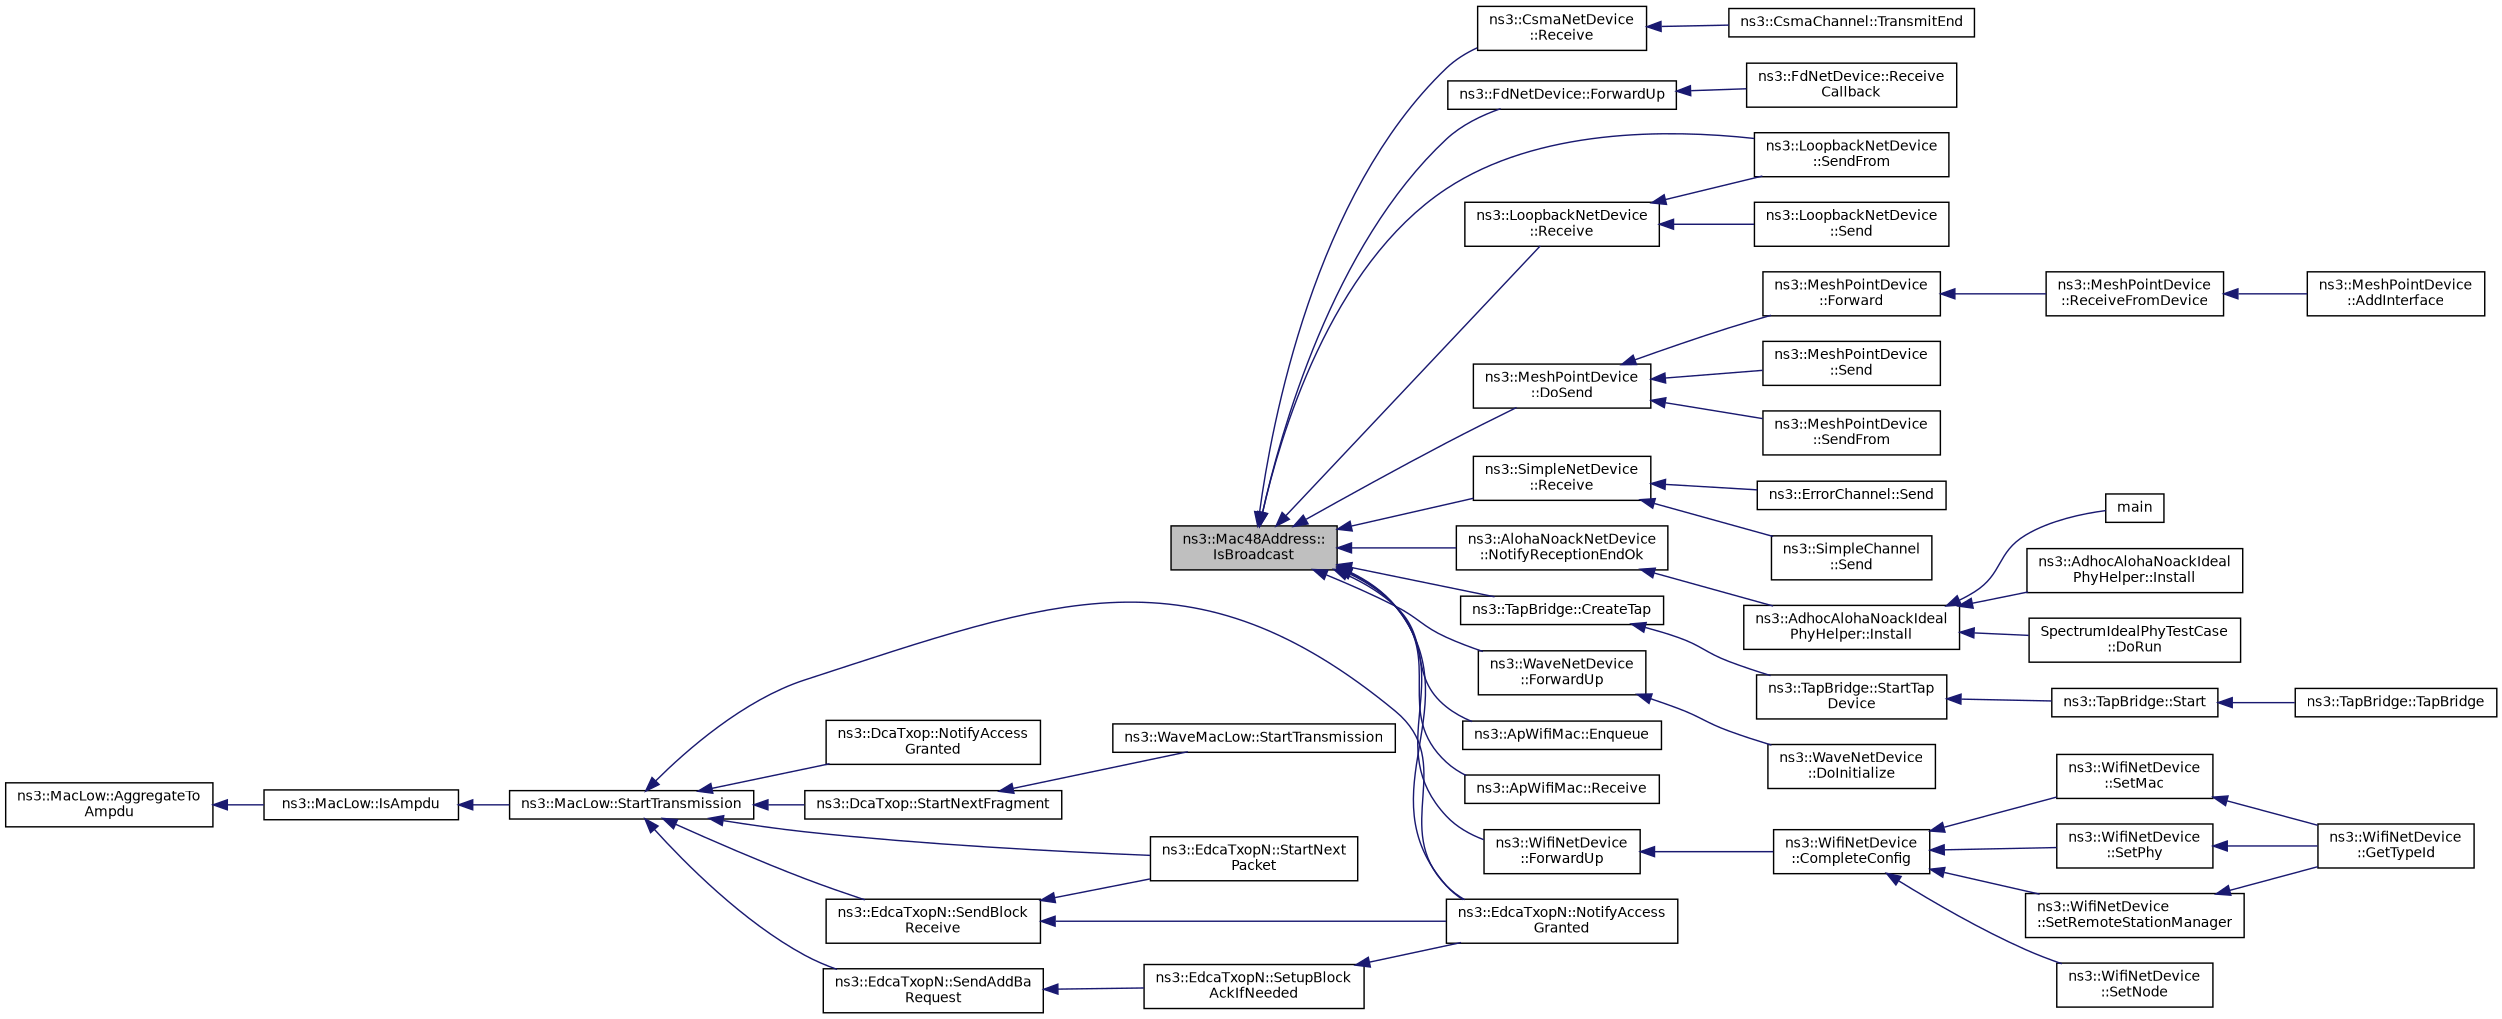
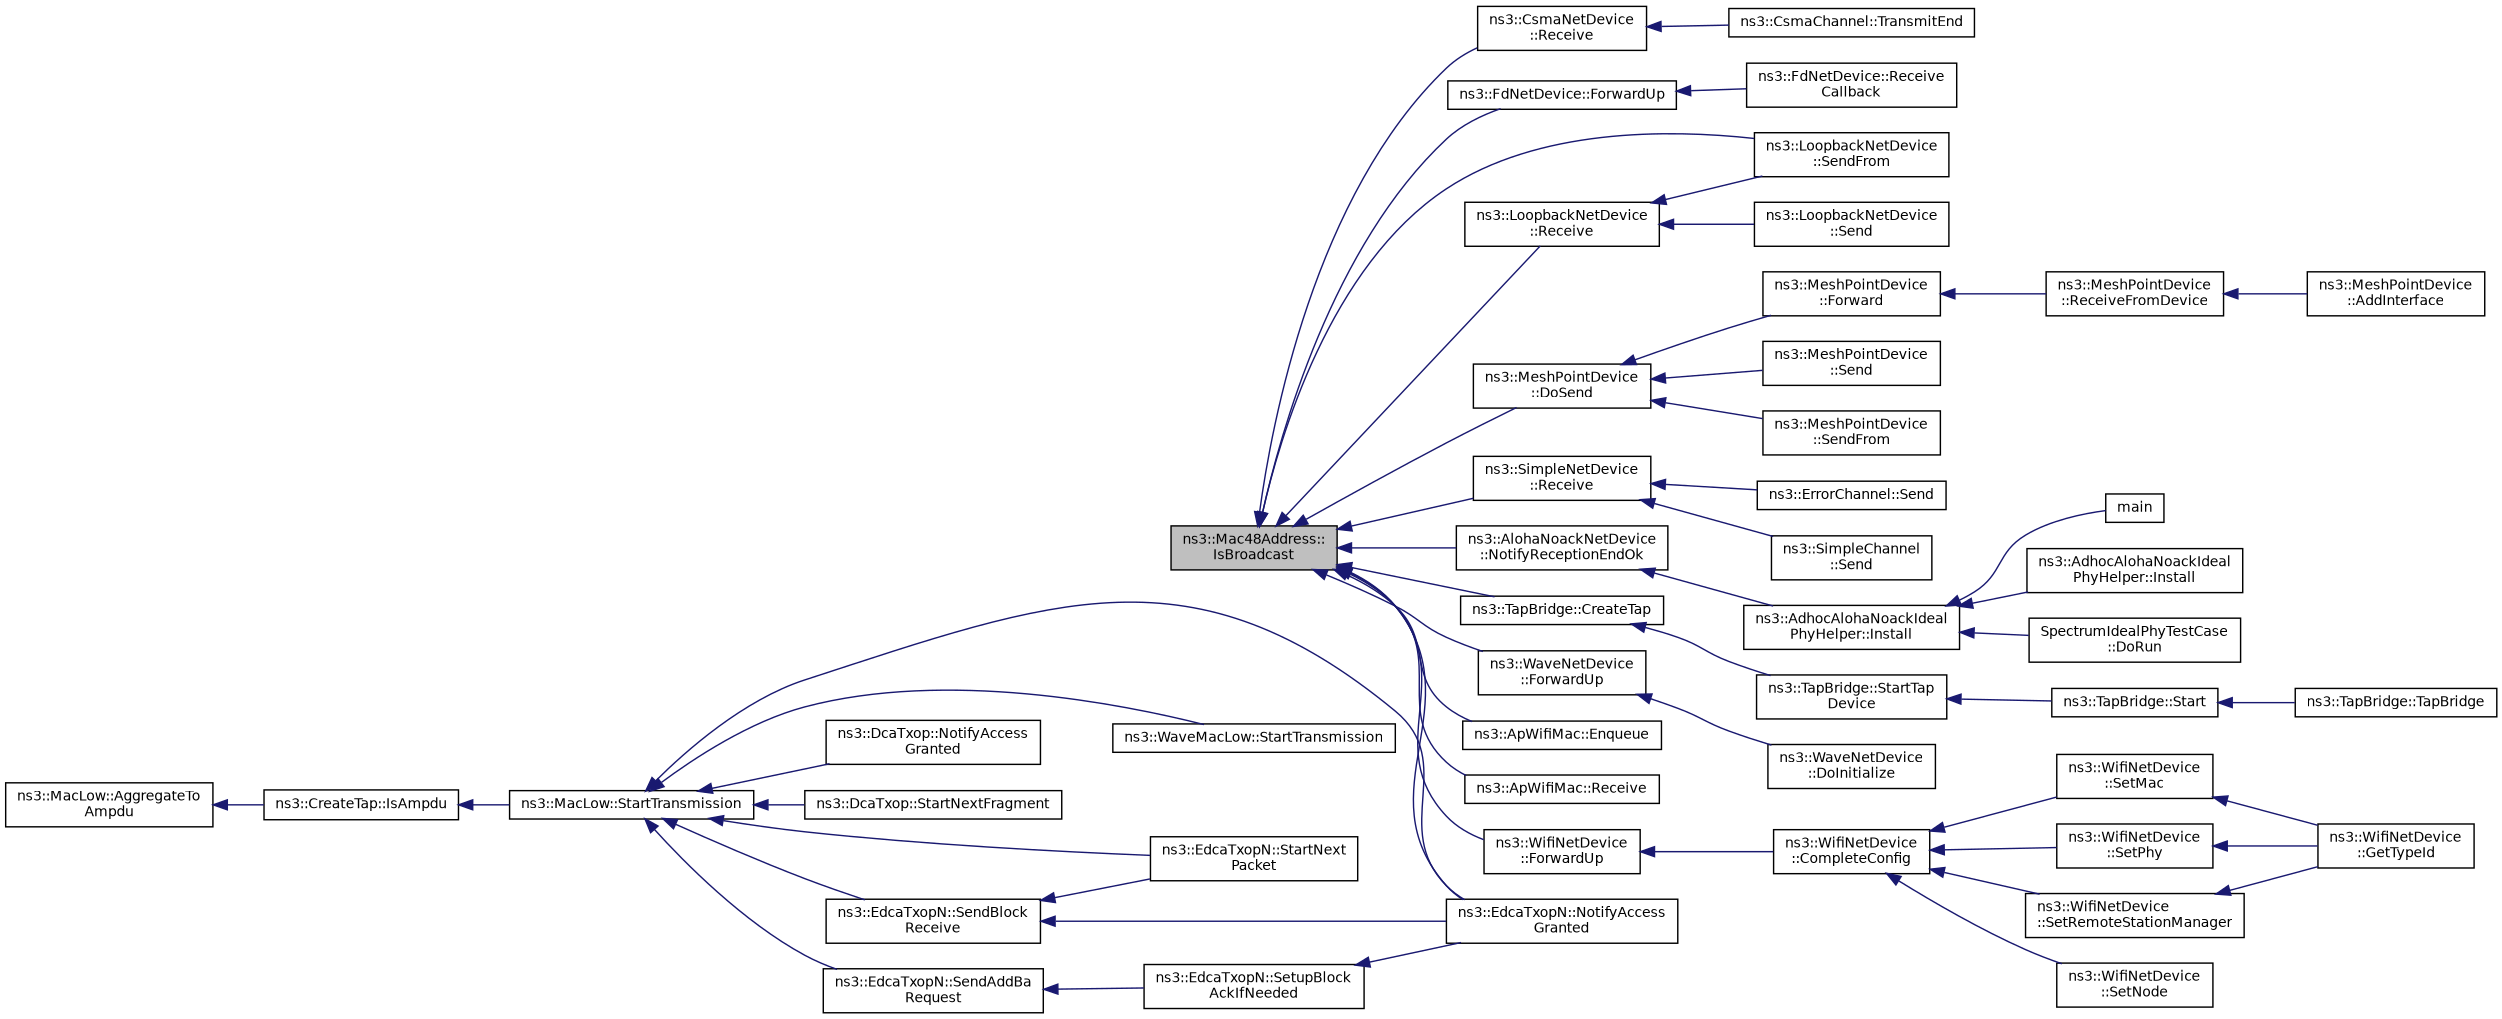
(1100, 770) -> (924, 691)
(361, 805) -> (361, 805)
